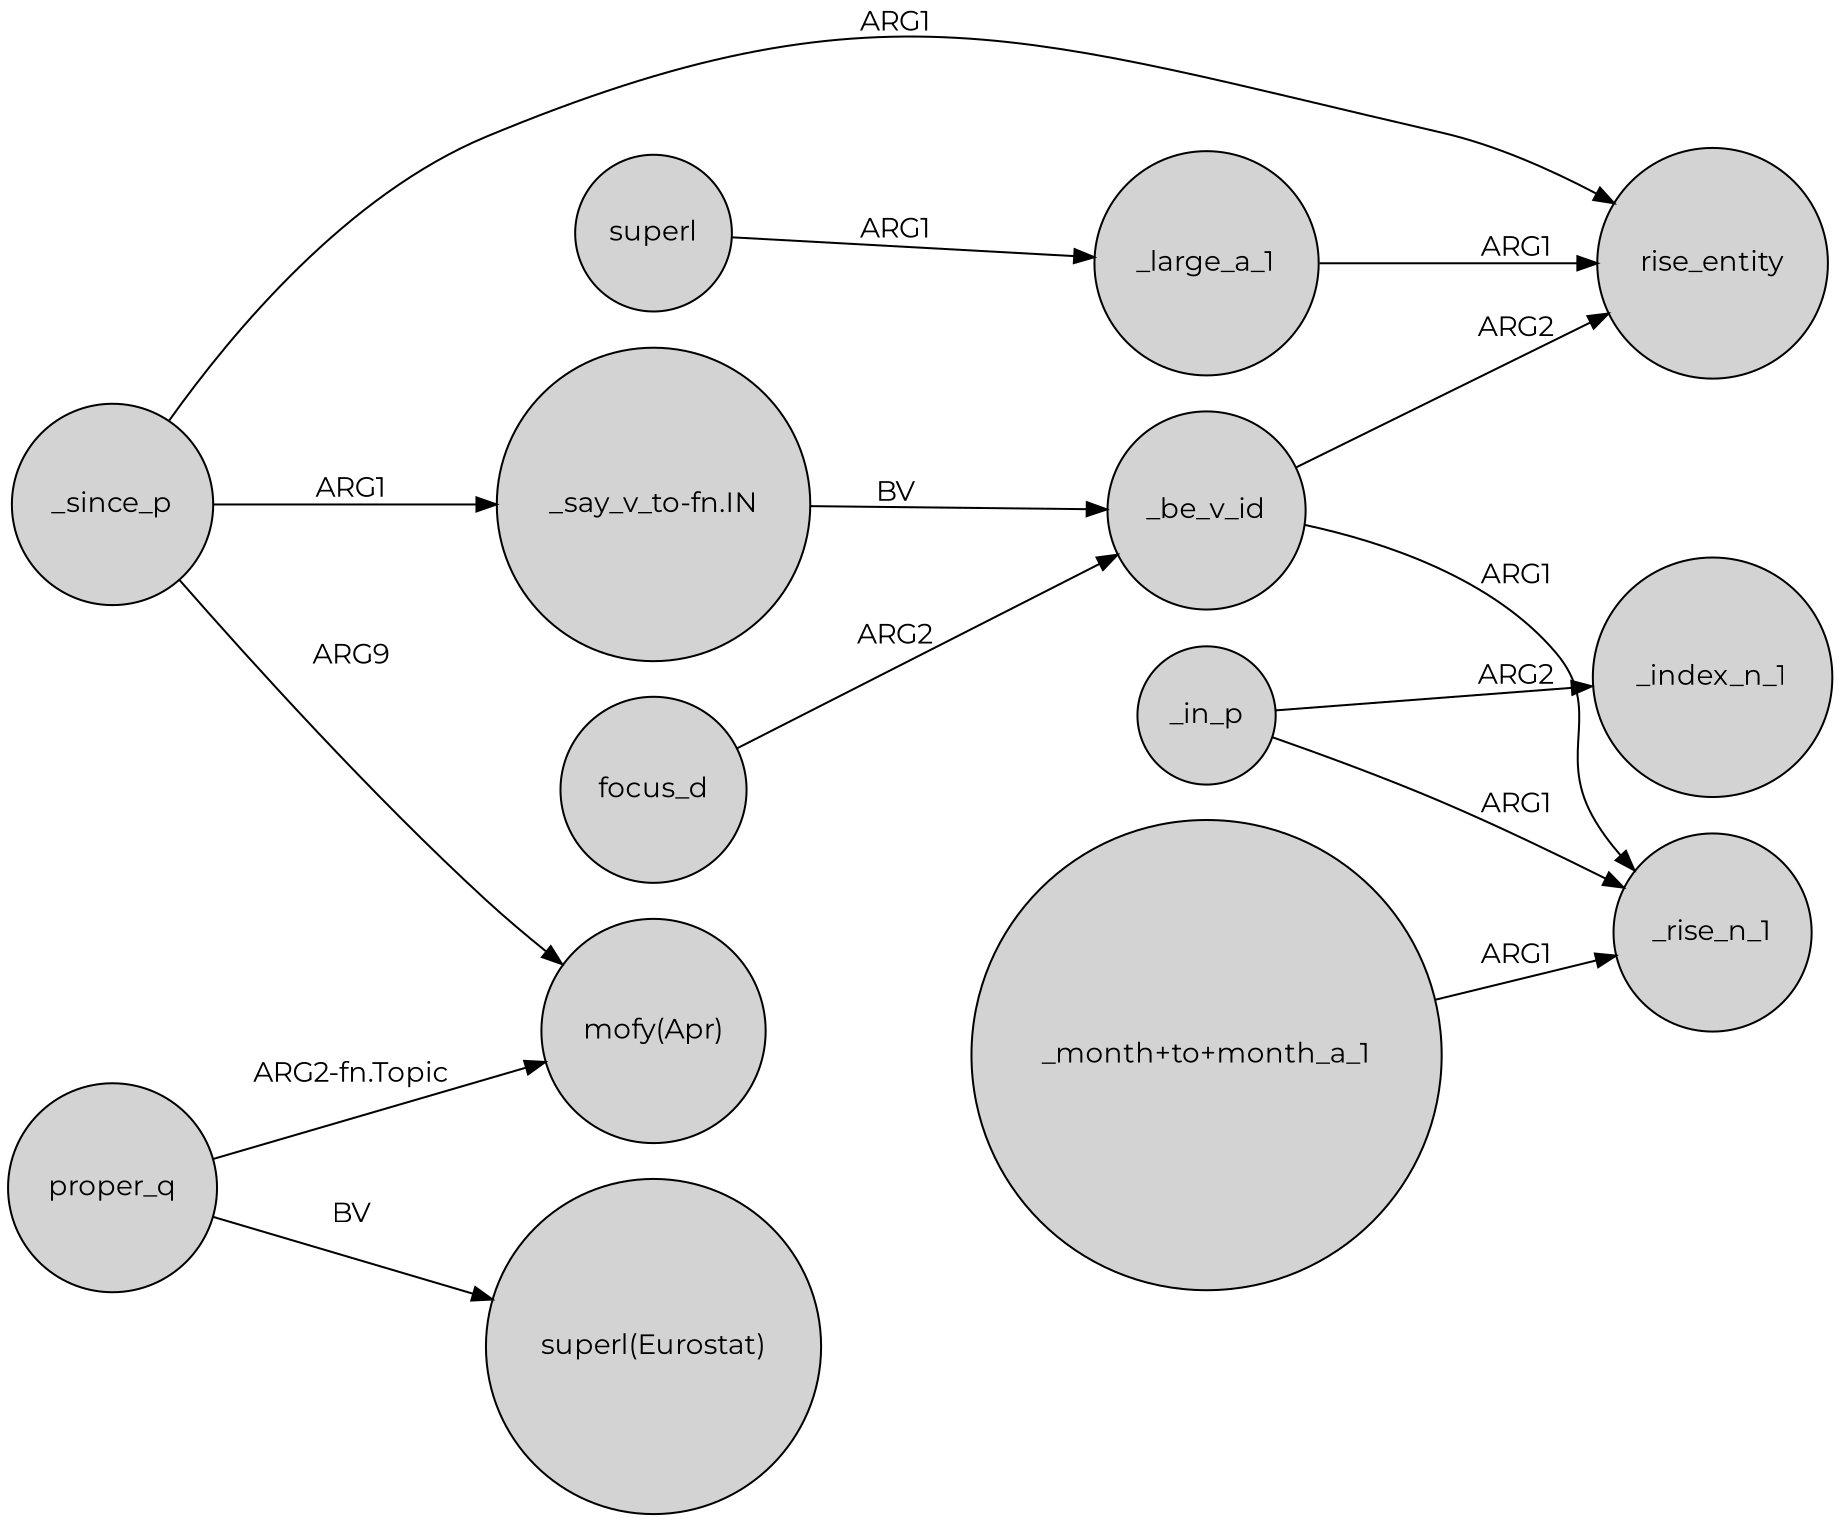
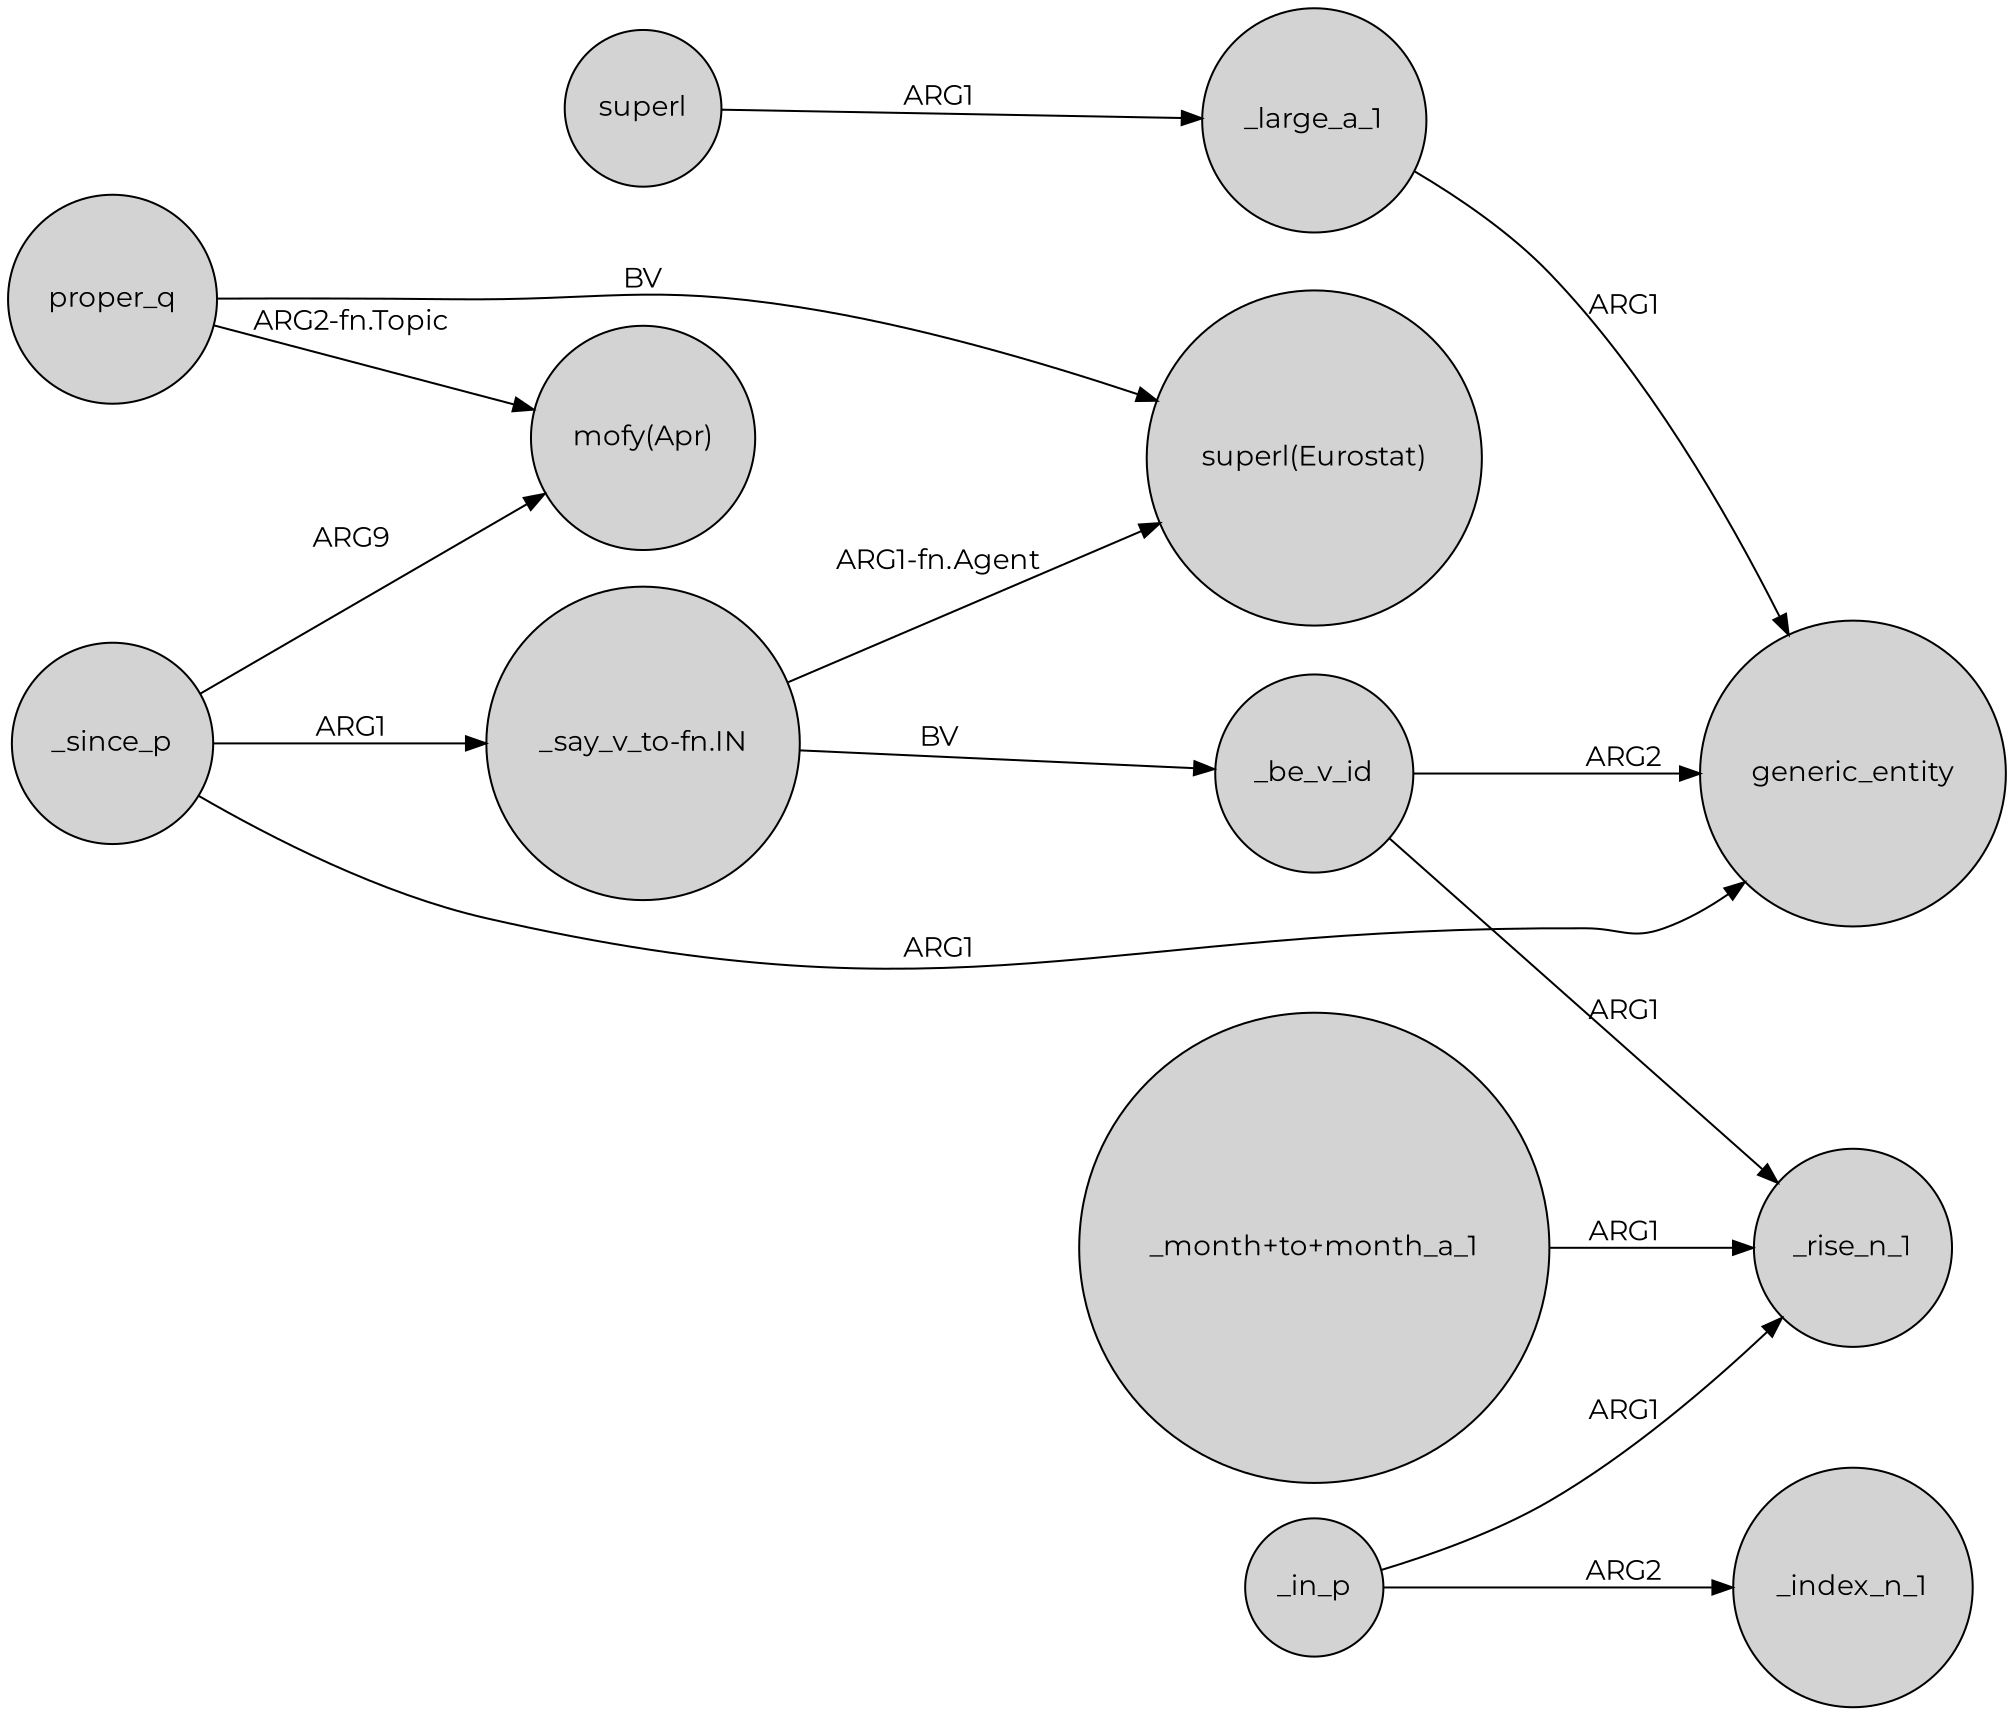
(1713, 263) -> (1853, 774)
none -> (965, 607)
(654, 790) -> none
